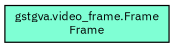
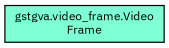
(87, 24) -> (85, 24)
